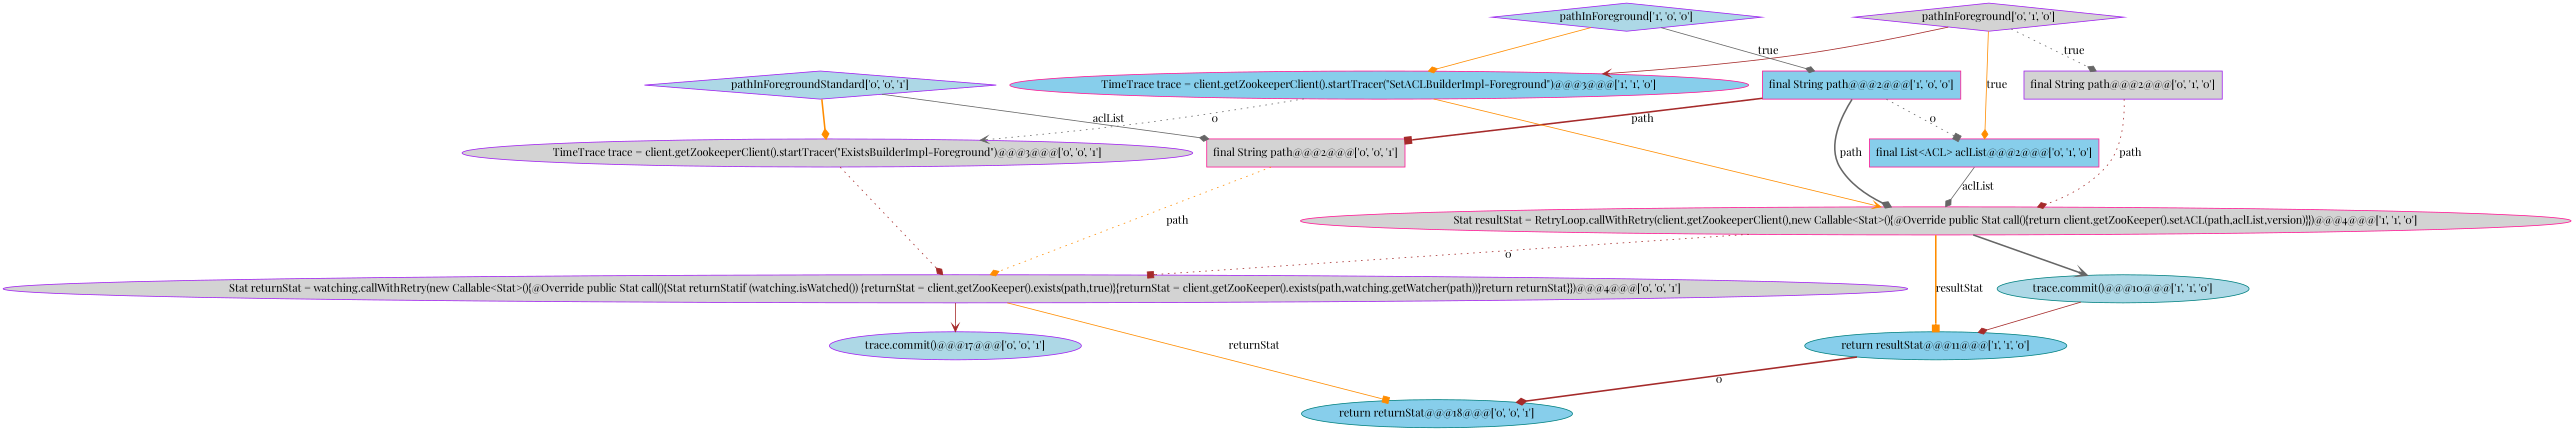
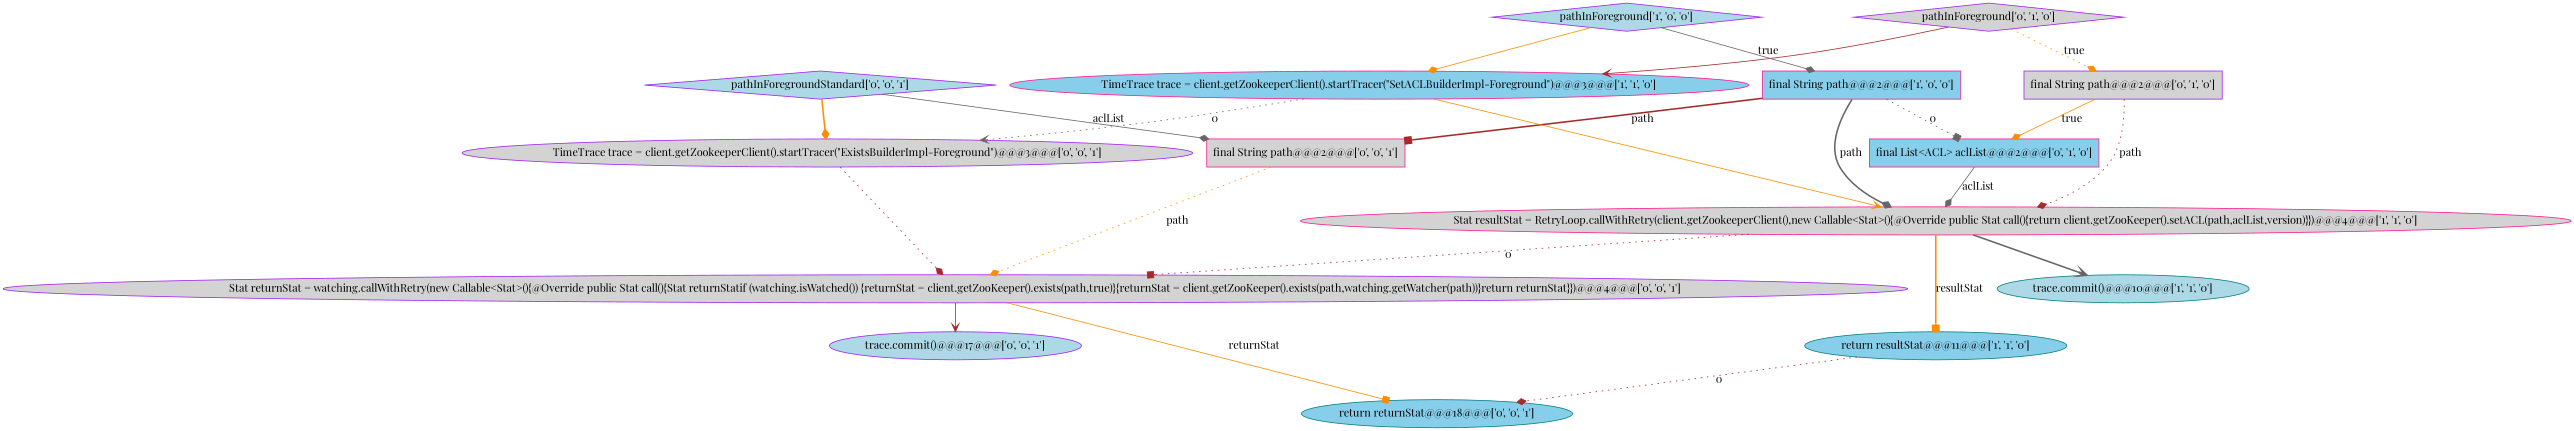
(2050, 48) -> (2050, 48)
(1987, 80) -> (2058, 117)
(2034, 316) -> none
(1692, 379) -> (1692, 379)
